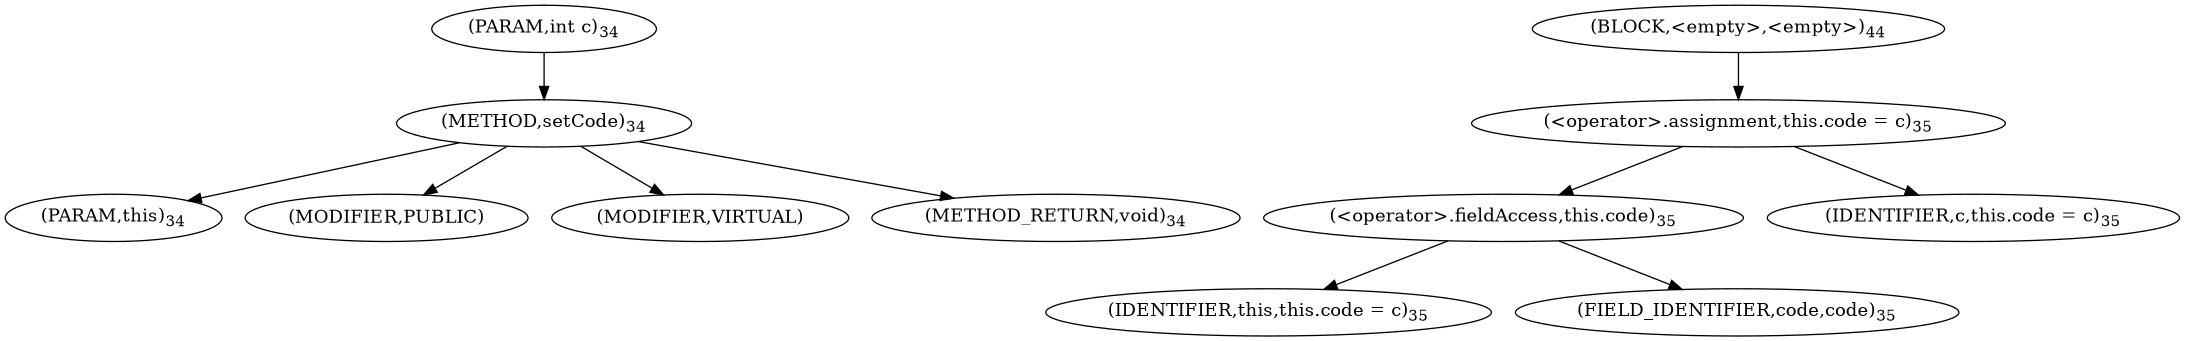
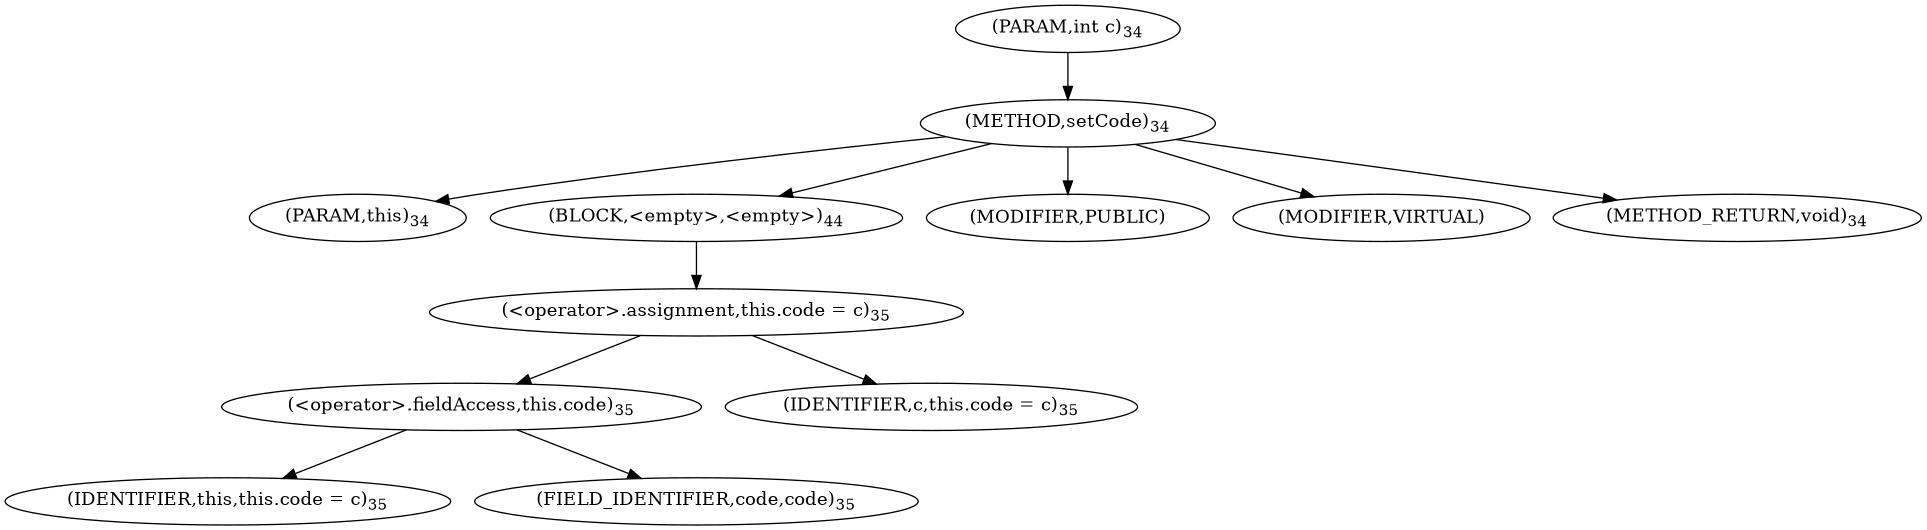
none -> (892, 168)
